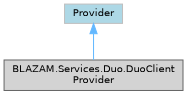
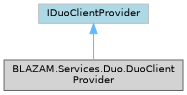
(94, 14) -> (94, 14)
